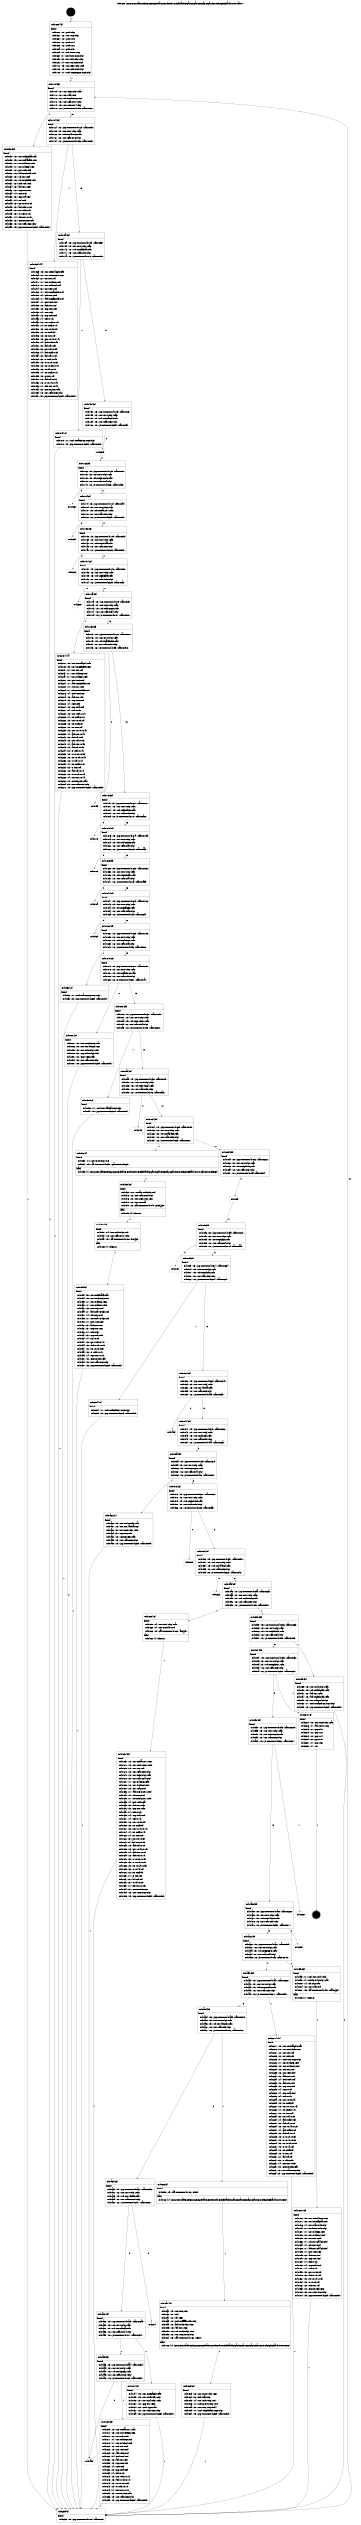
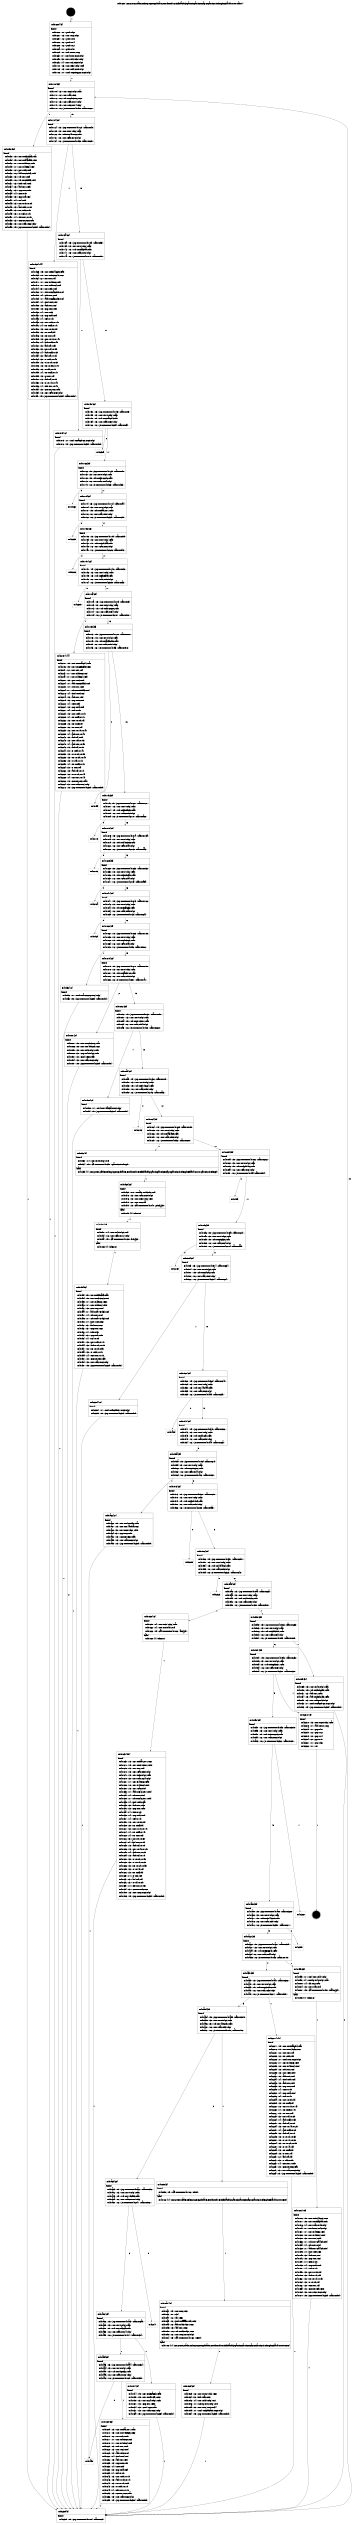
(100, 458) -> (107, 444)
(103, 588) -> (106, 589)
(230, 1212) -> (244, 1200)
